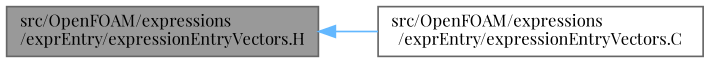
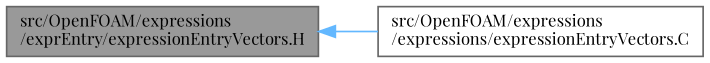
(541, 32) -> (541, 32)
